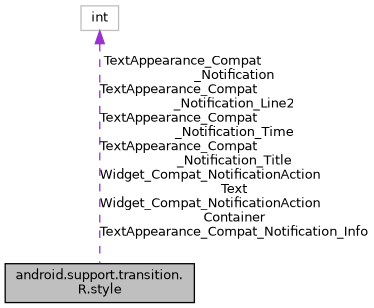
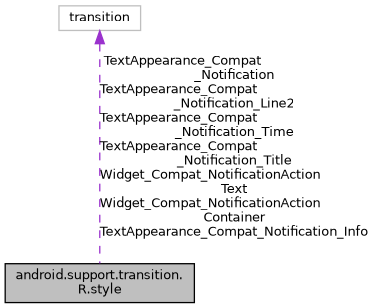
(100, 18) -> (100, 18)
